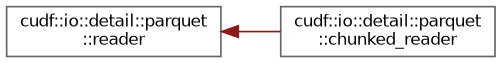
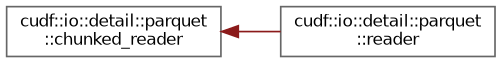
(260, 32) -> (260, 32)
